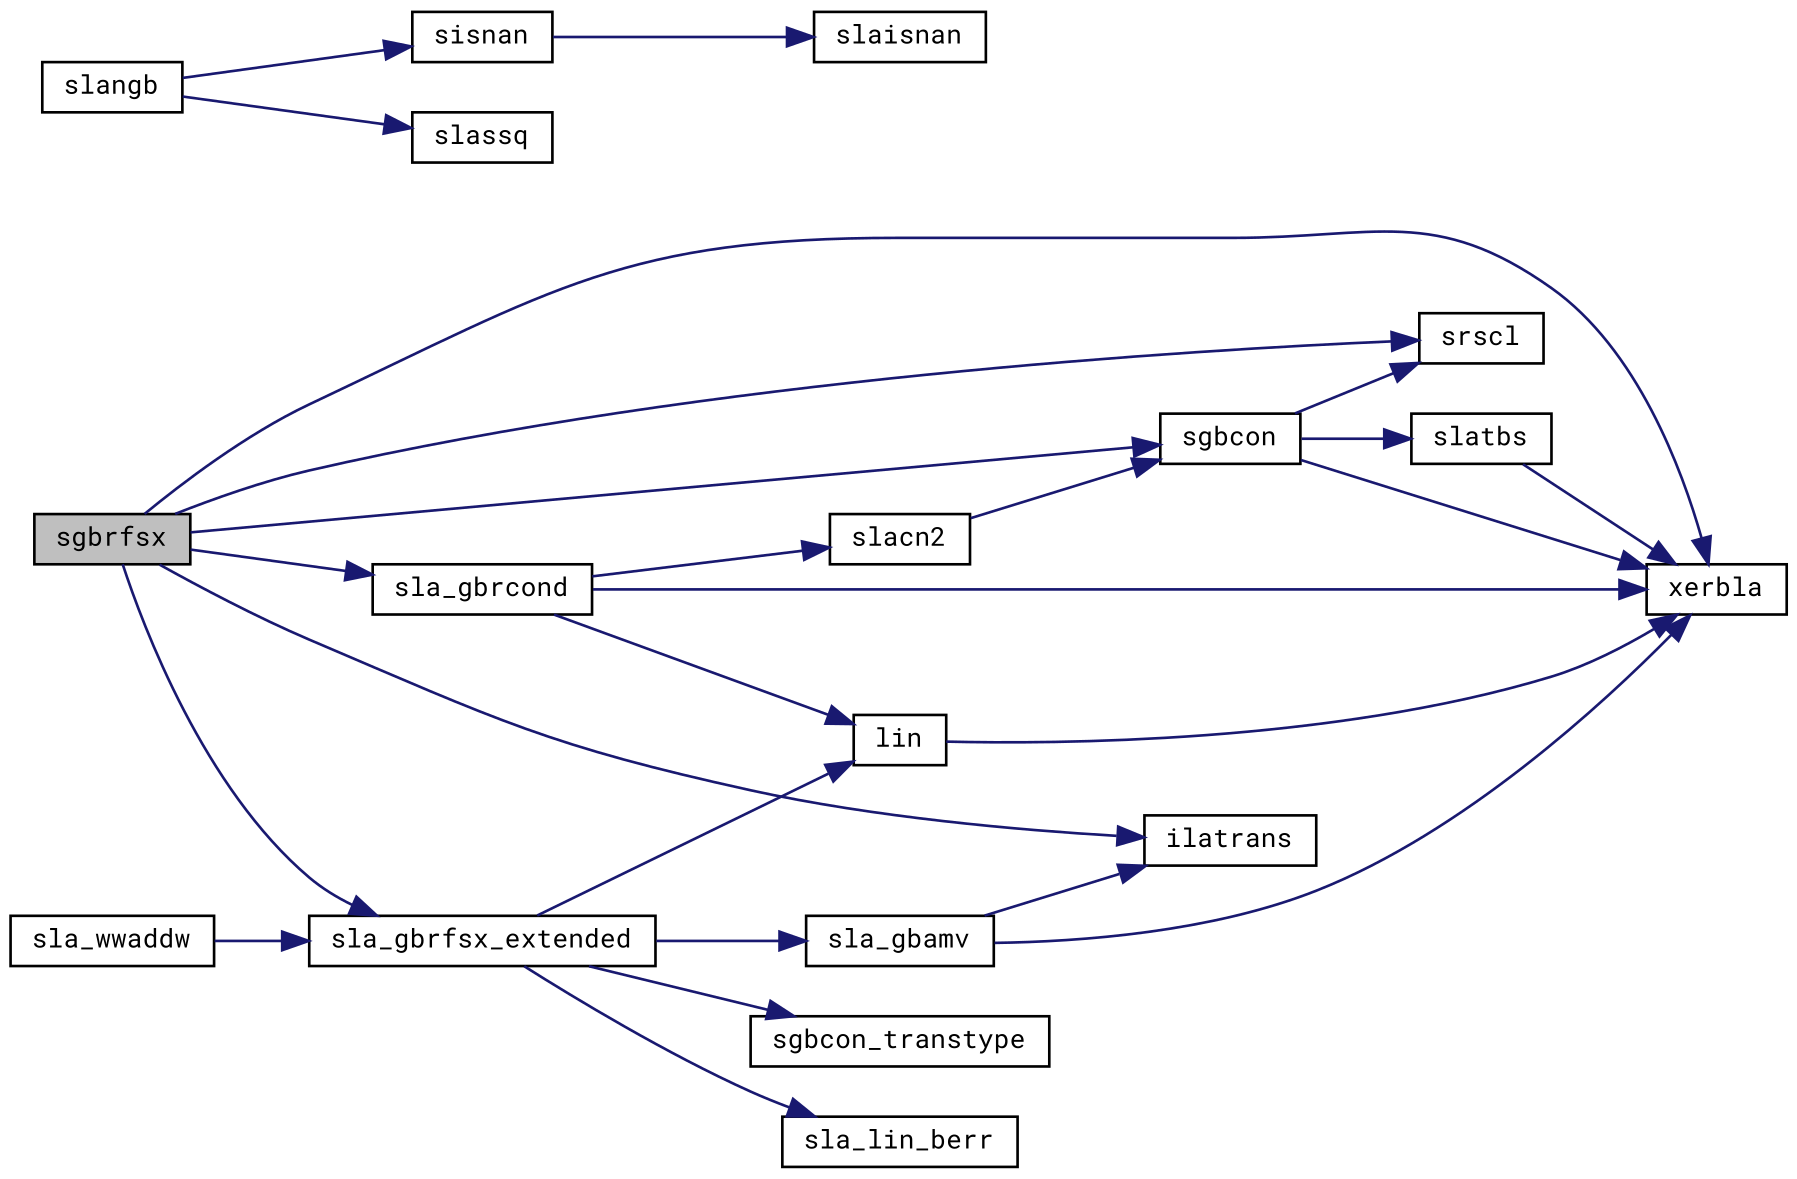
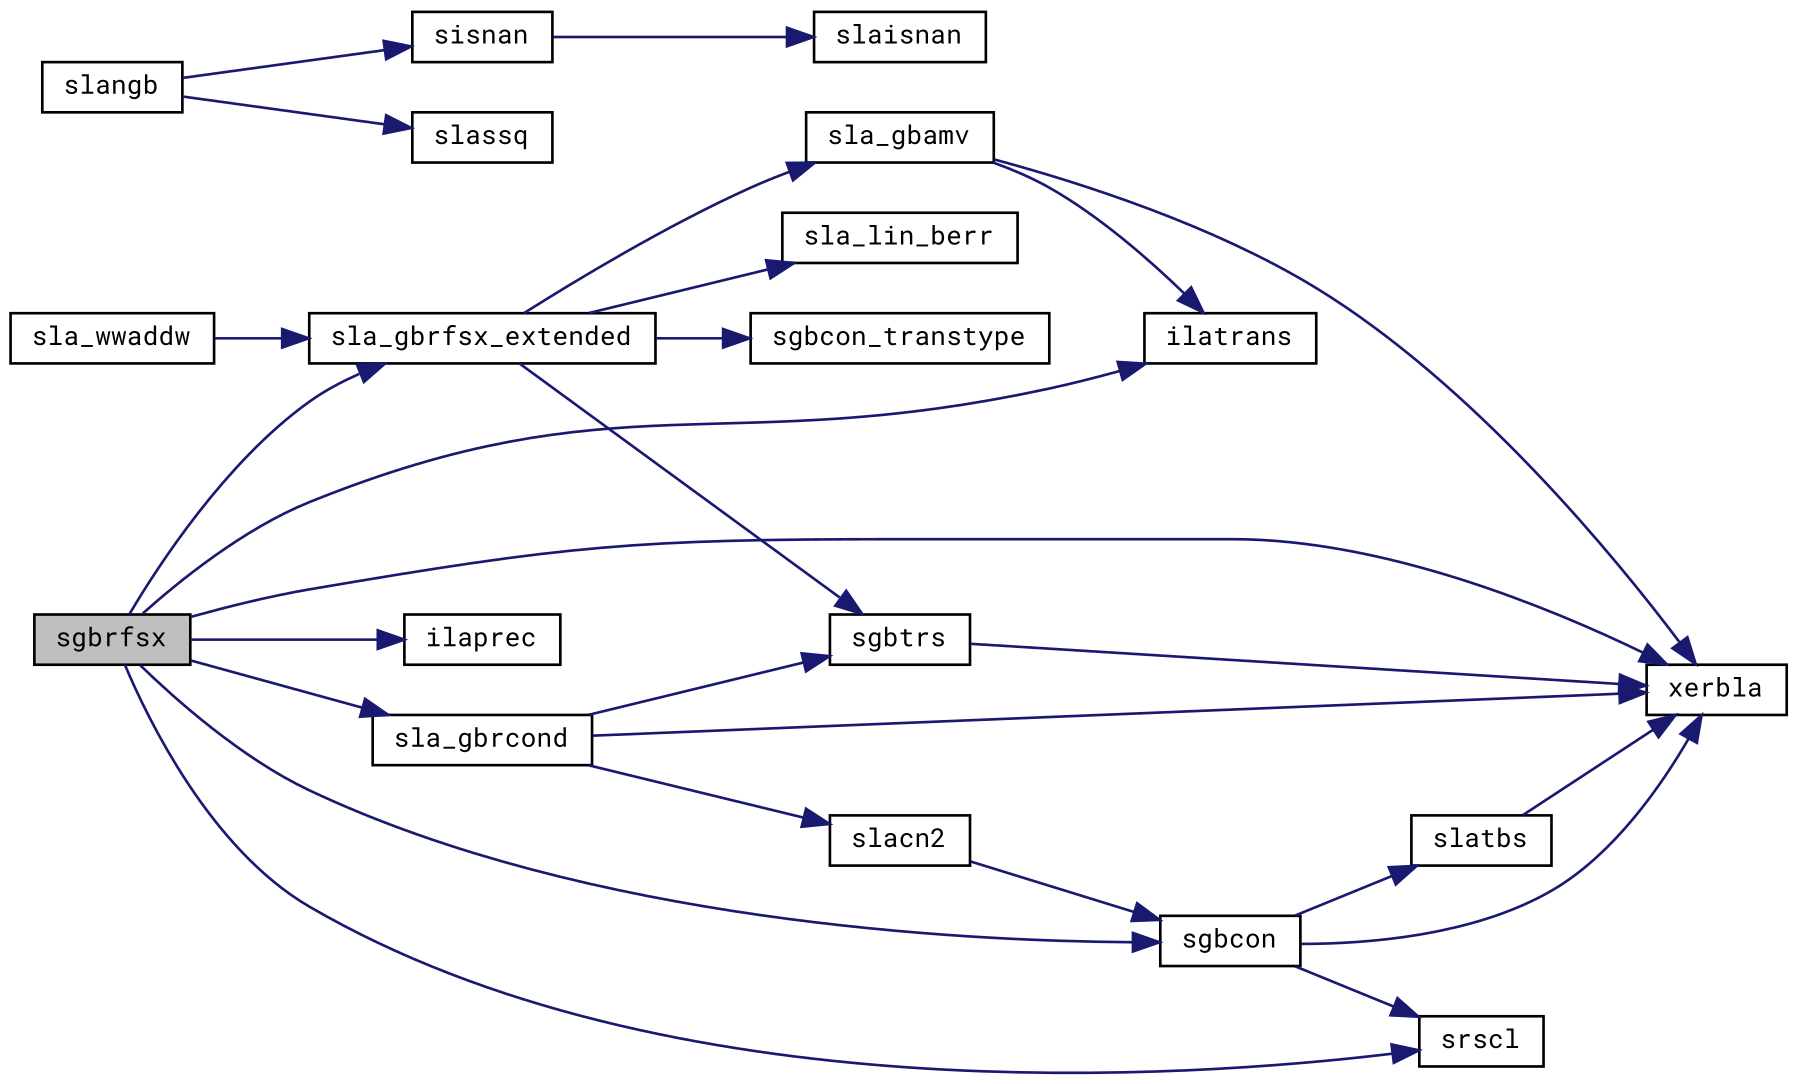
none -> (482, 640)
(900, 740) -> (900, 640)
